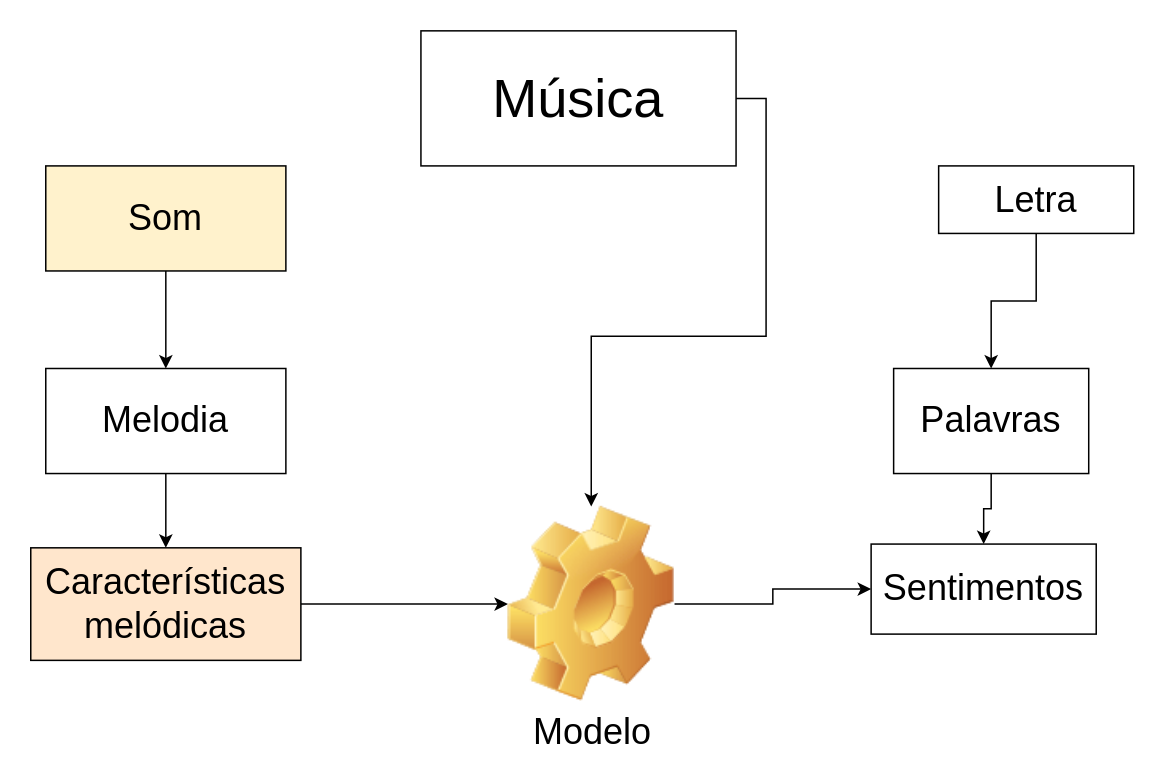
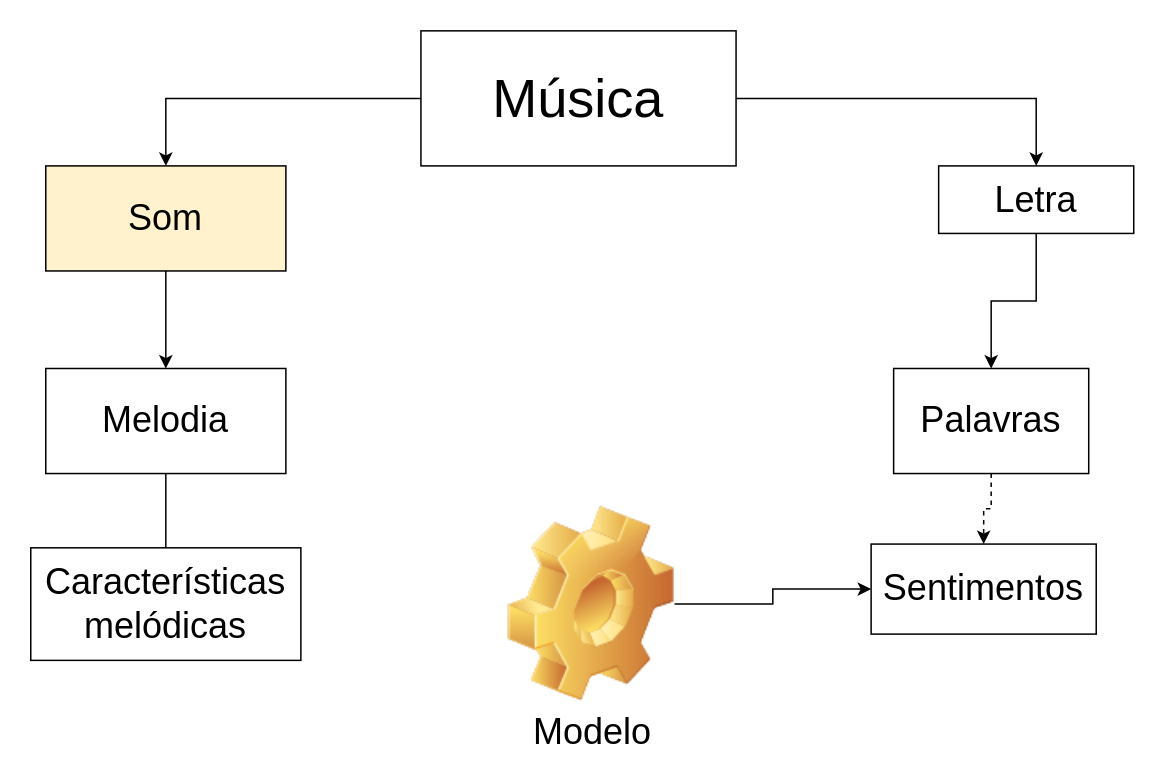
none -> (265, 98)
(719, 336) -> (928, 98)
(991, 506) -> (991, 506)
(166, 536) -> (166, 540)
(166, 604) -> (166, 604)
(399, 604) -> none
